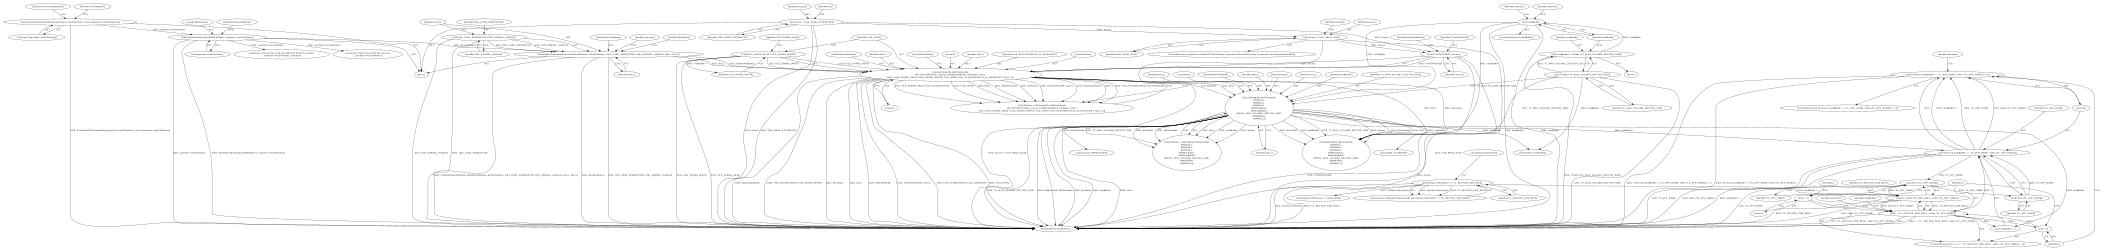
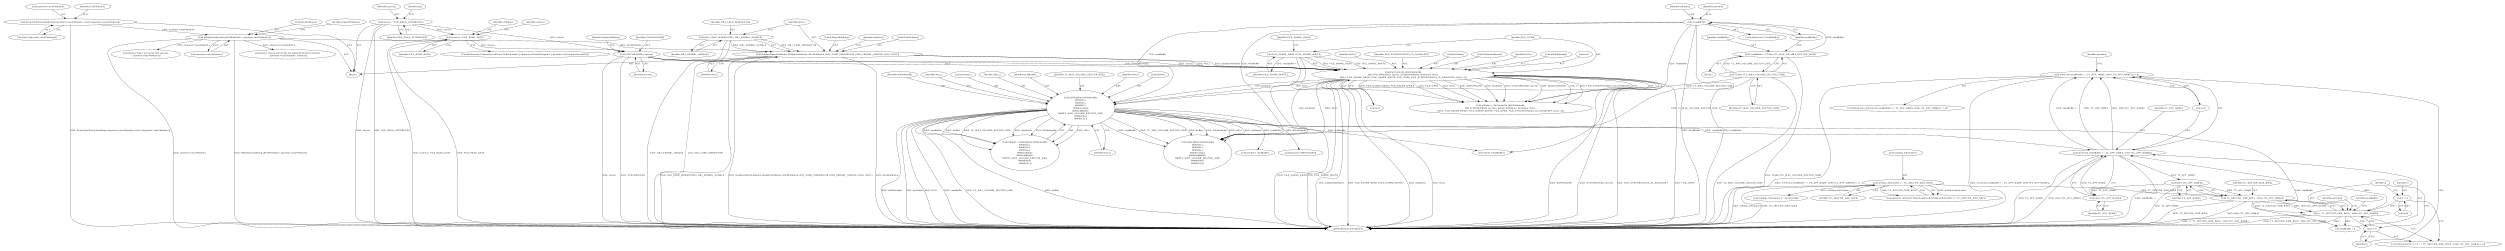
(1572, 120) -> (1610, 93)
(1808, 190) -> (2159, 190)
